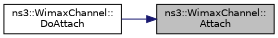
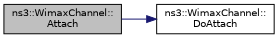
(134, 19) -> (134, 19)
